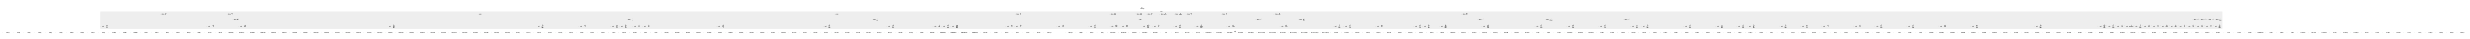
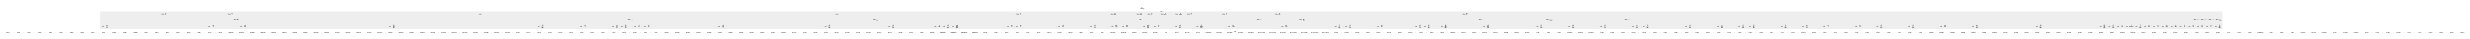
none -> (1060, 33)
